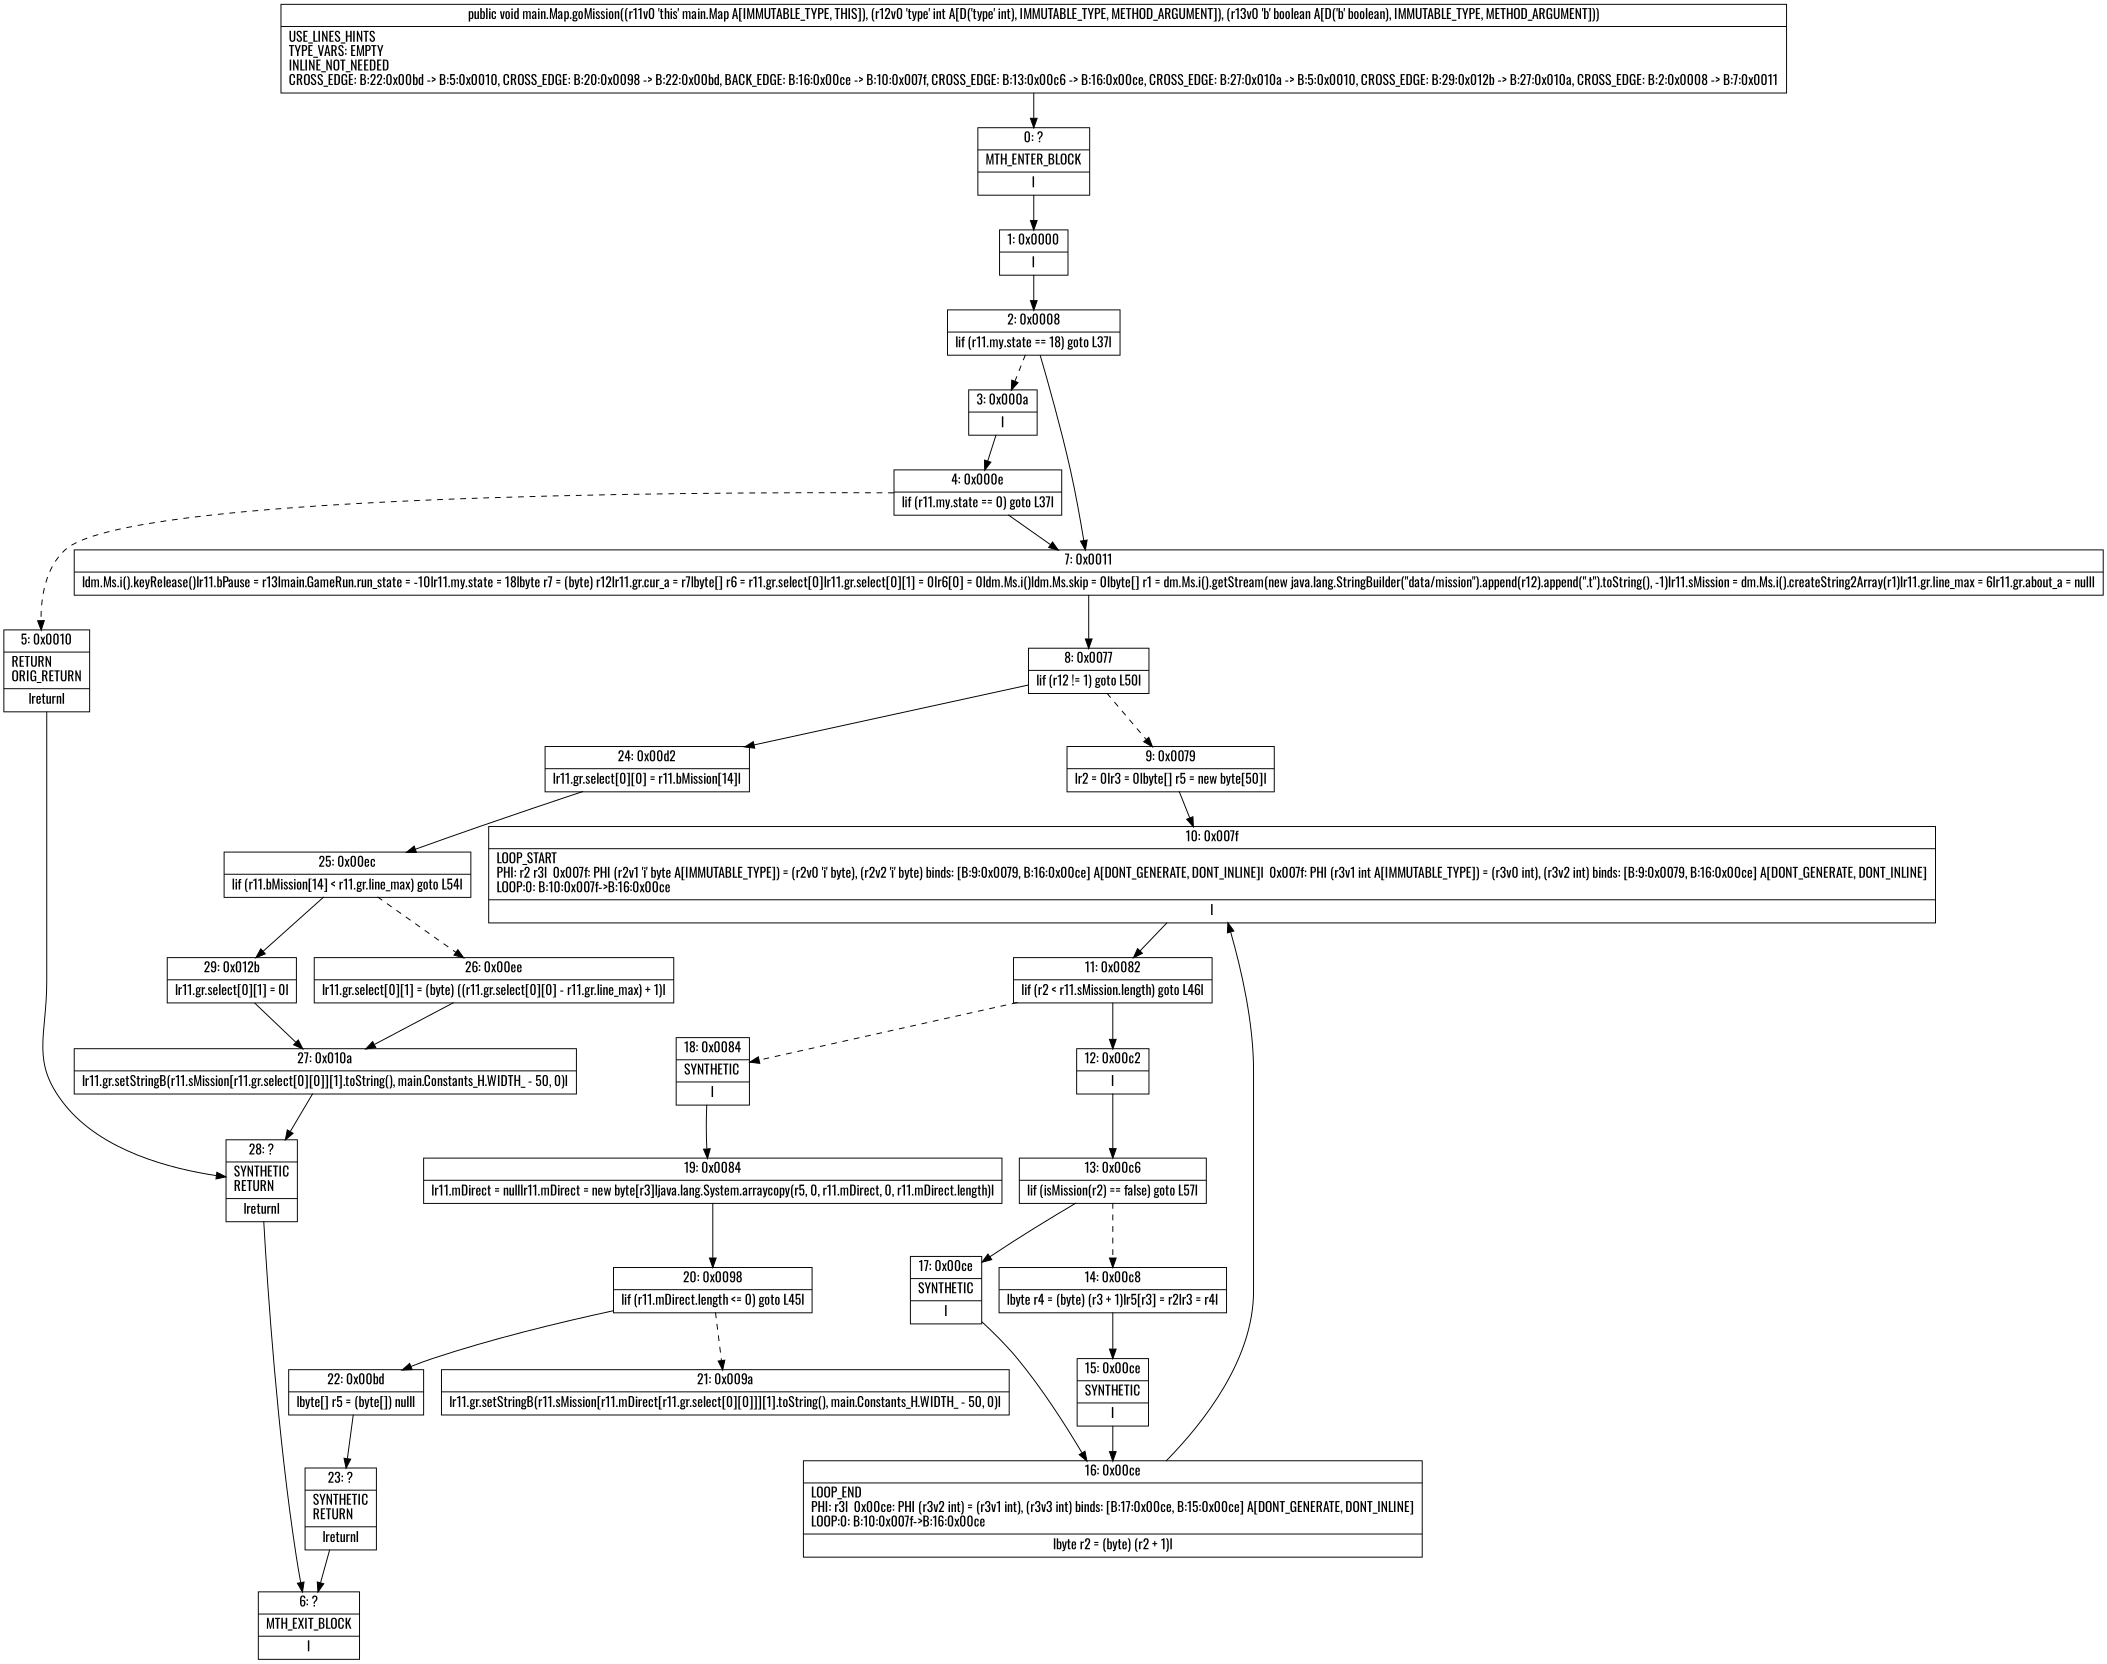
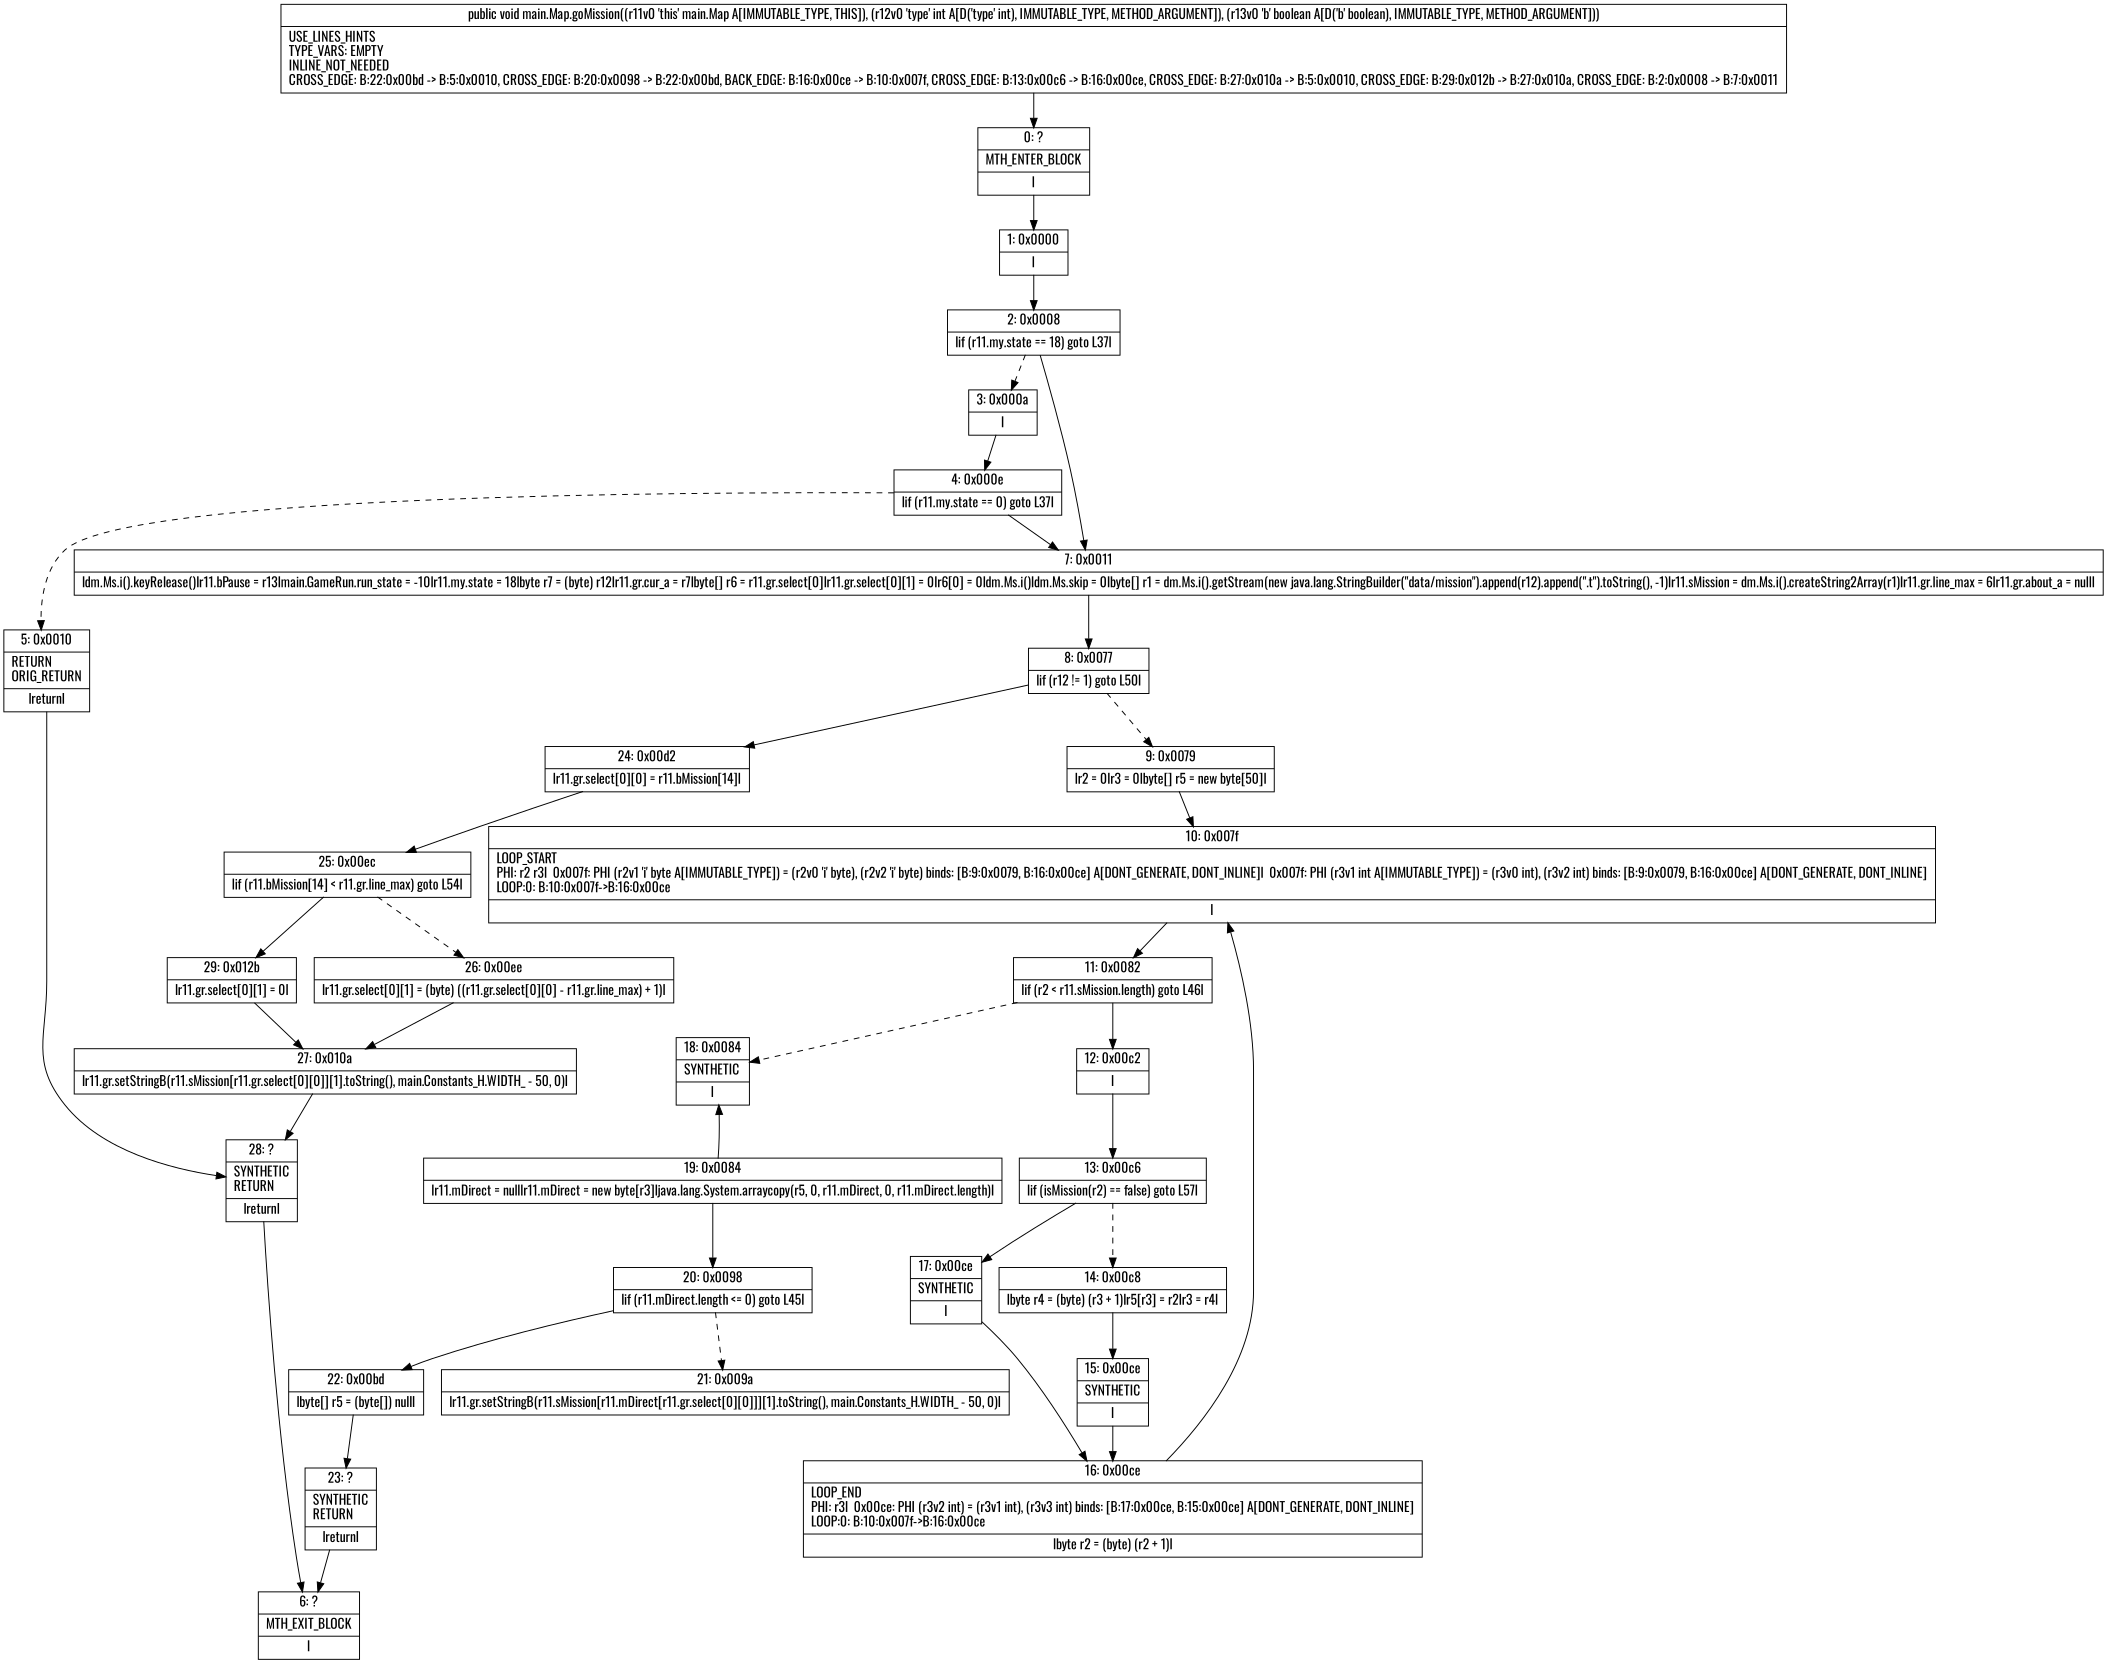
(706, 1127) -> (719, 1137)
